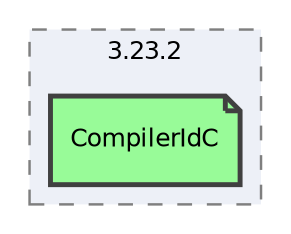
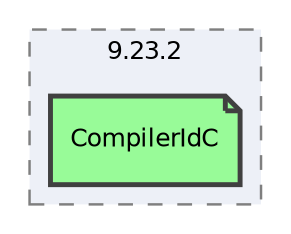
(145, 53) -> (145, 53)
